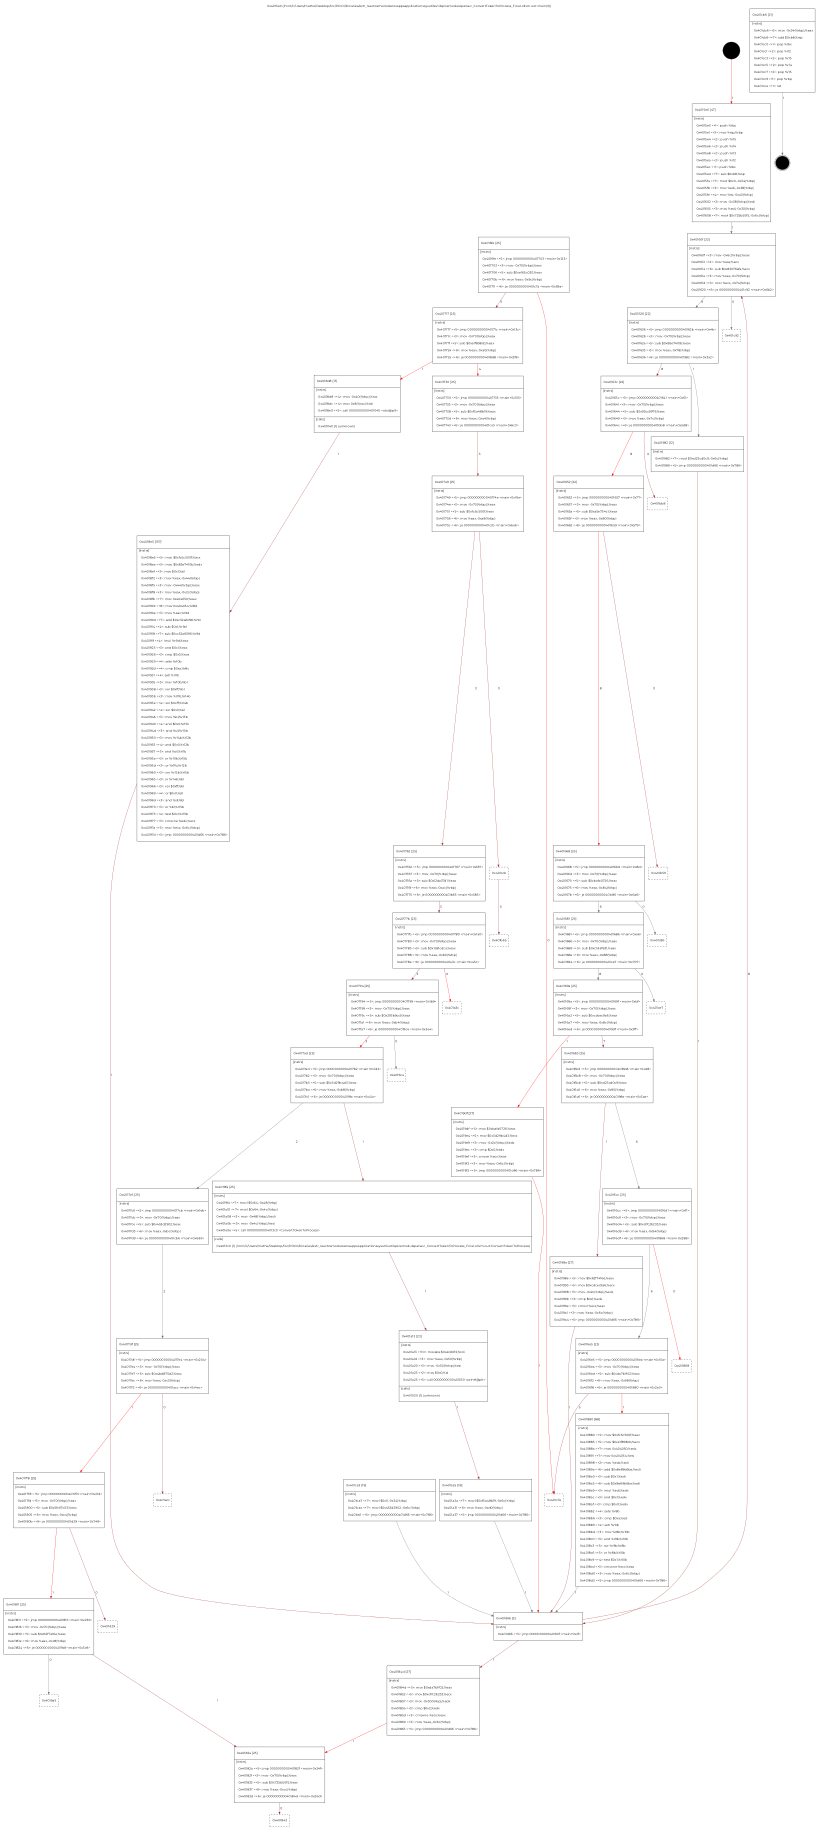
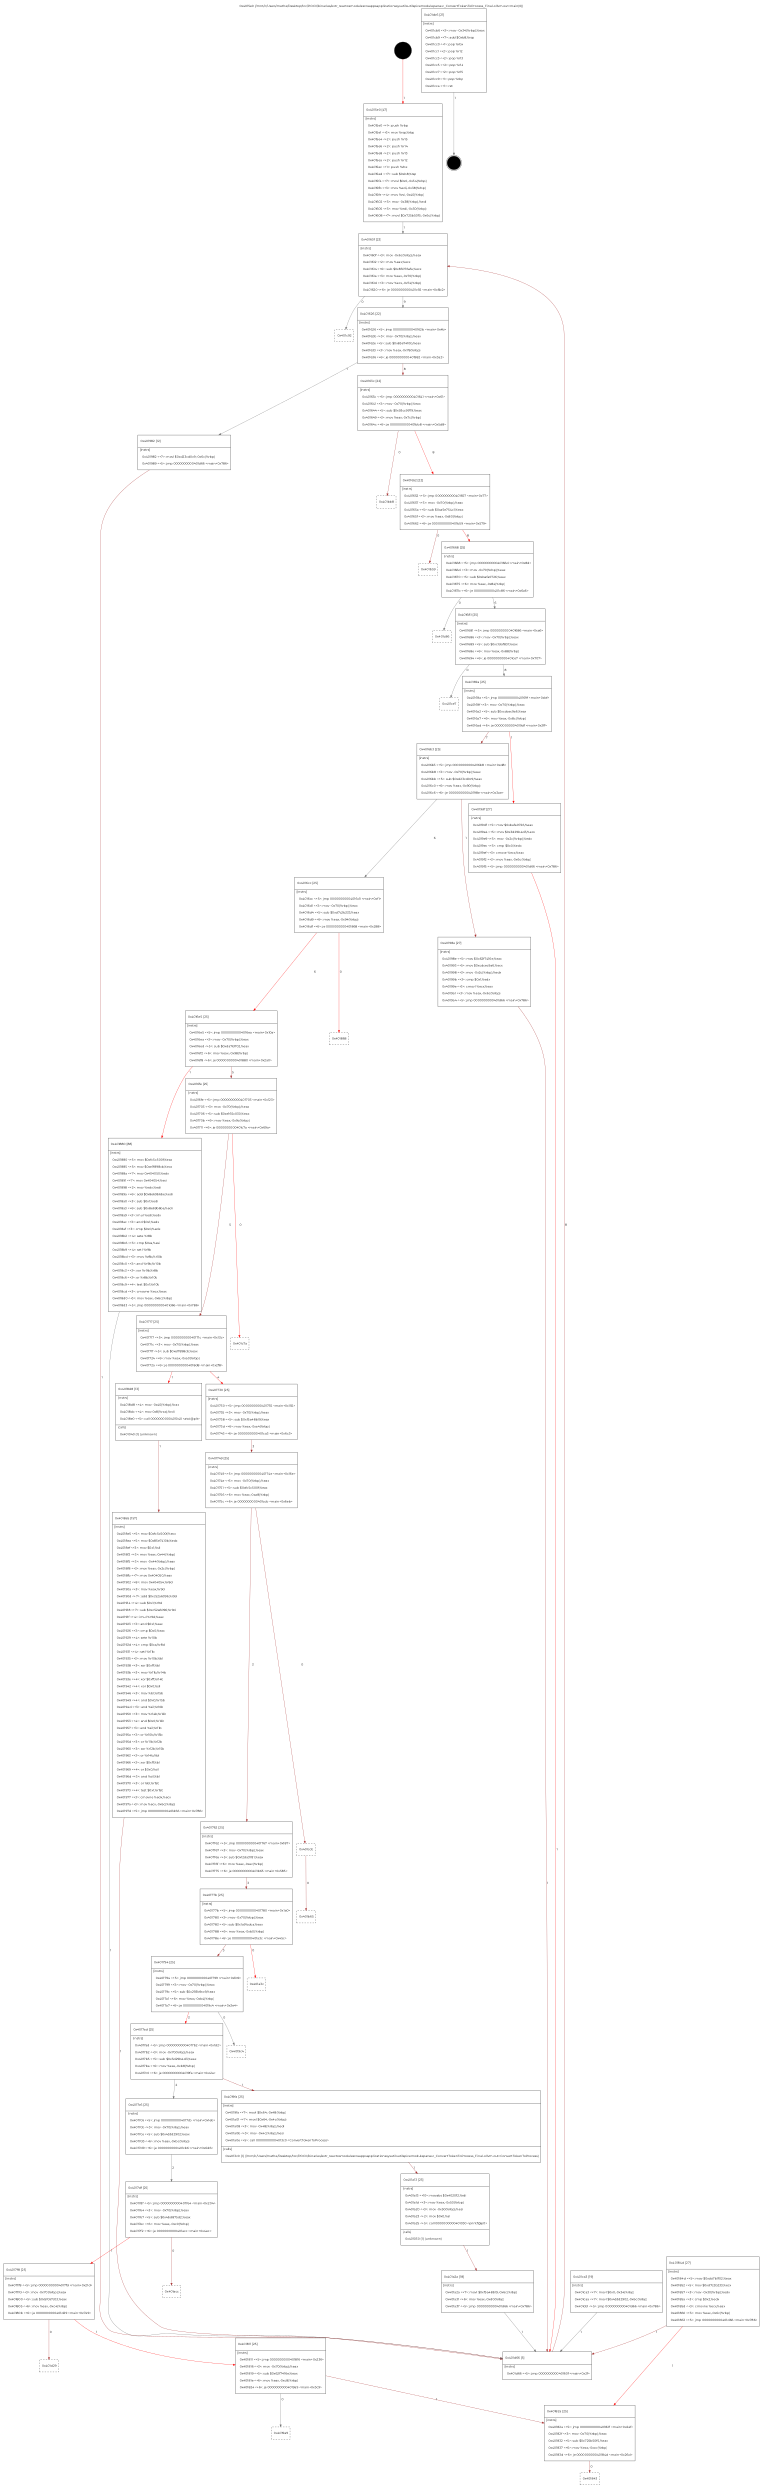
(649, 1291) -> (286, 971)
(563, 1440) -> (231, 1071)
(500, 1653) -> (631, 2341)
